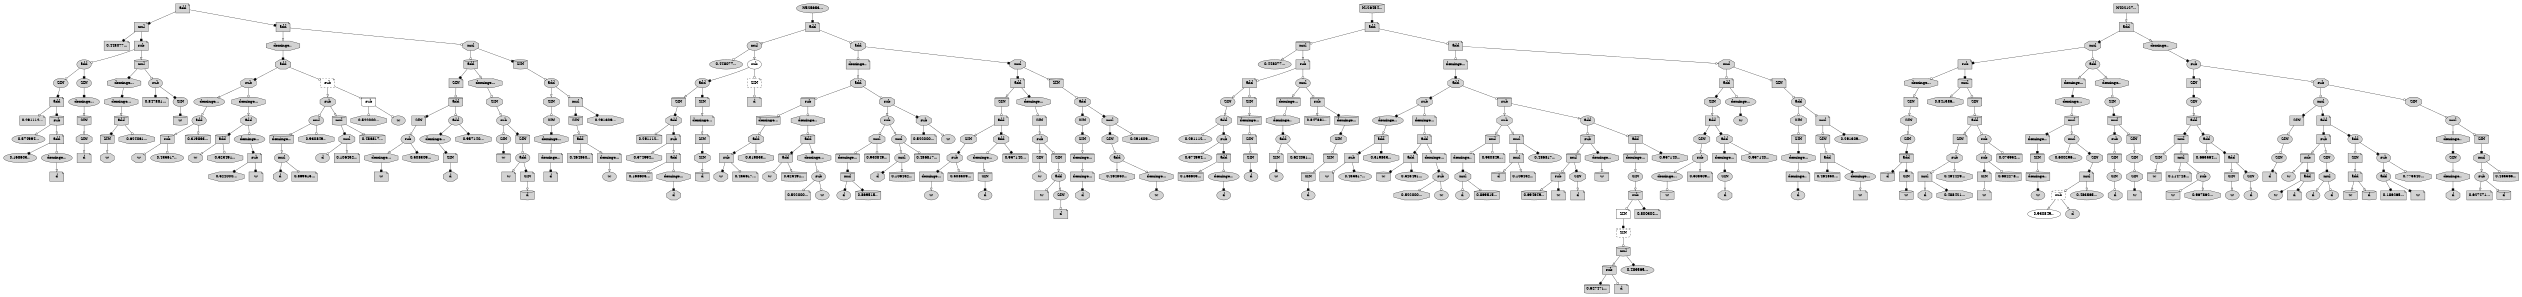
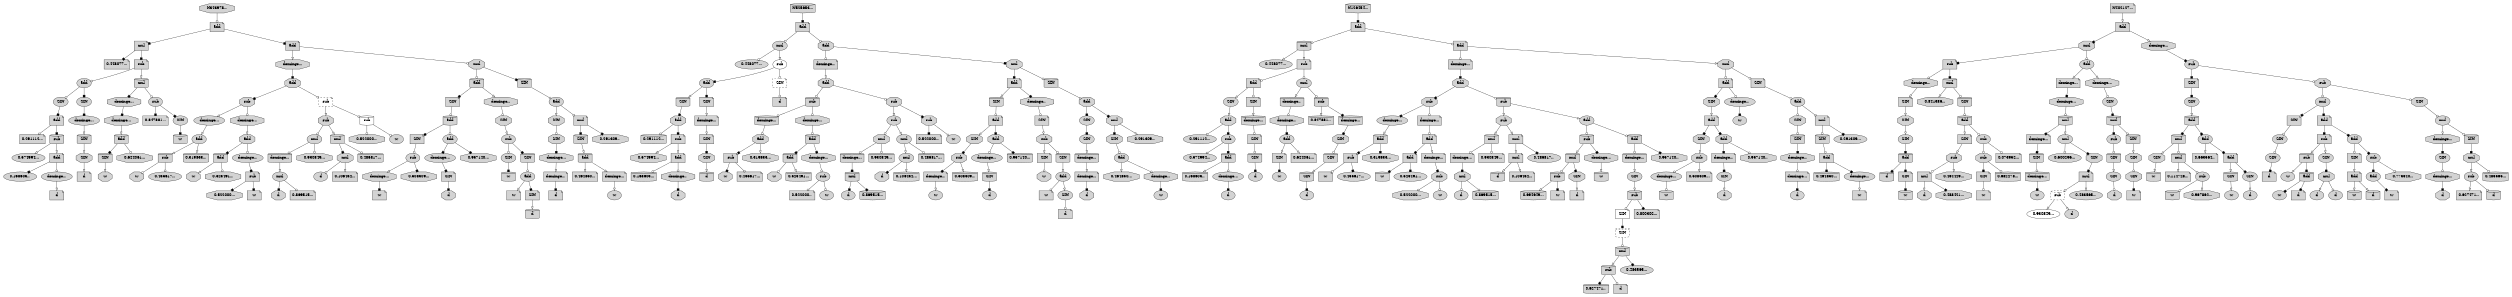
none -> (217, 8)
(813, 8) -> (803, 8)
(2009, 158) -> (2009, 158)
(2394, 195) -> none
